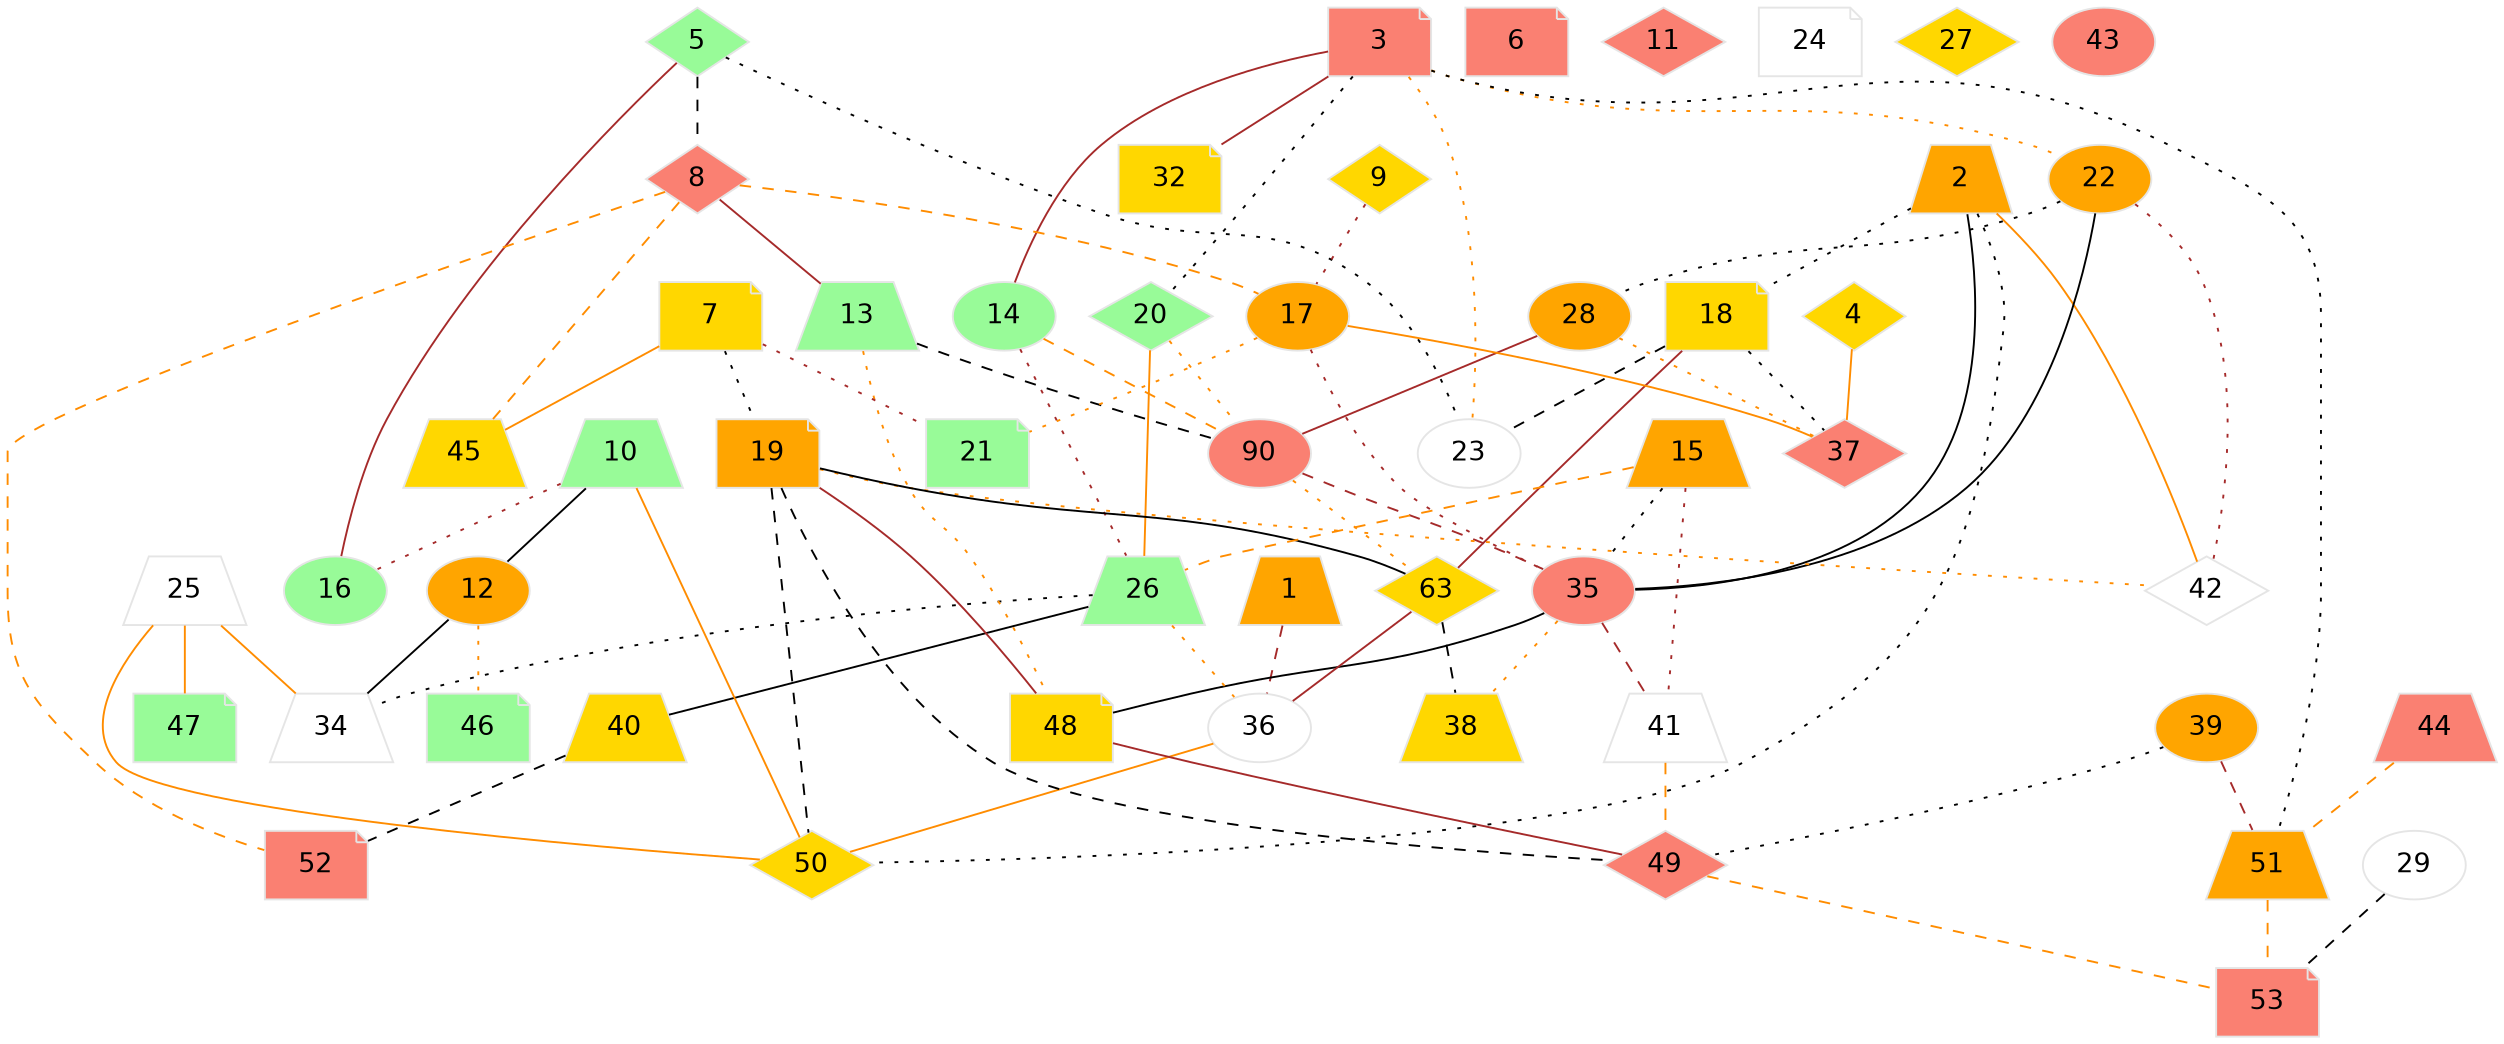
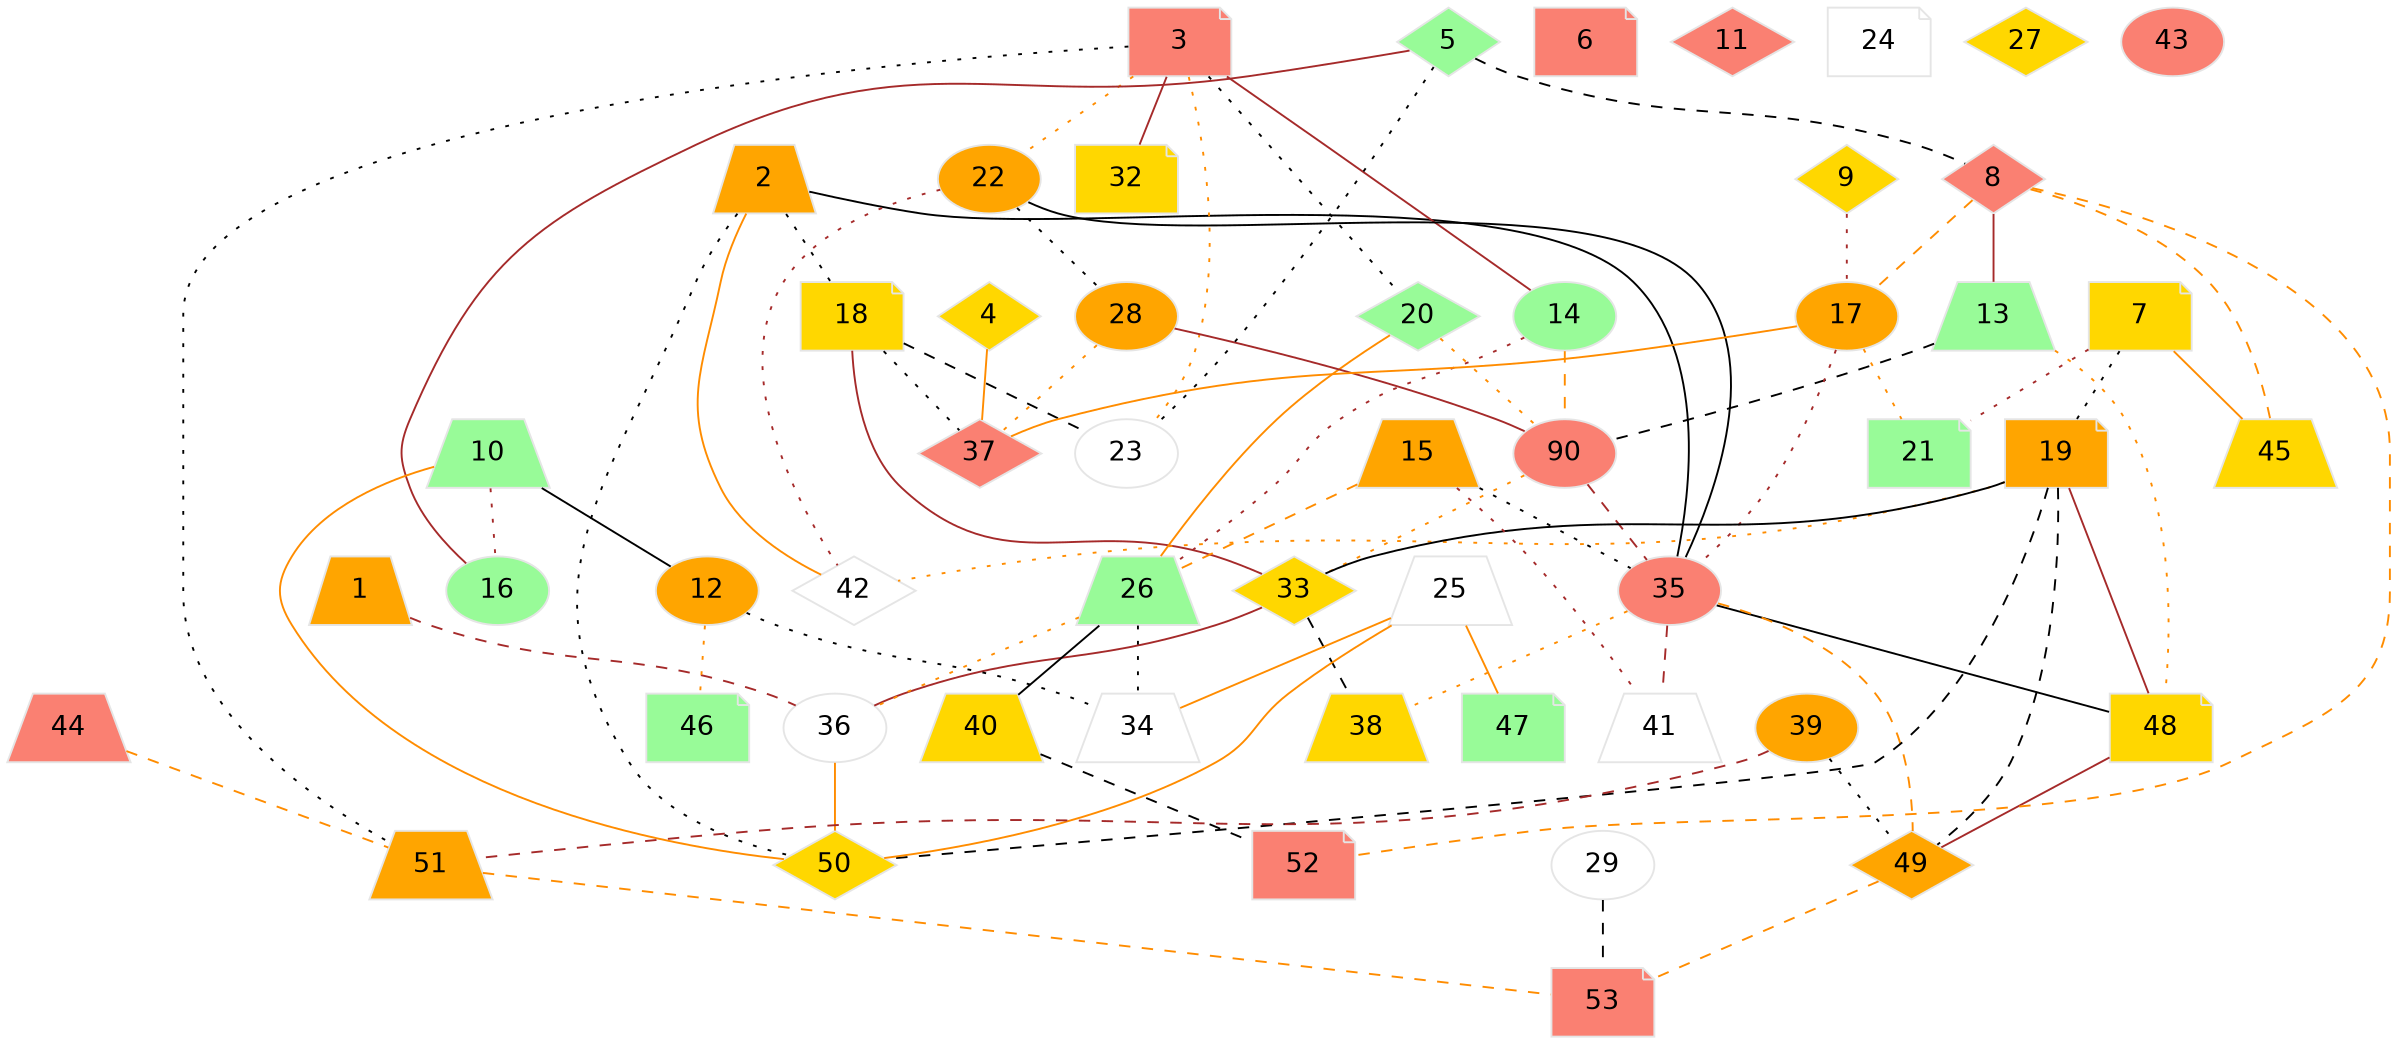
(1437, 591) -> (1294, 591)
(408, 657) -> (921, 661)
(1665, 803) -> (1862, 679)
(1665, 865) -> (1912, 865)
